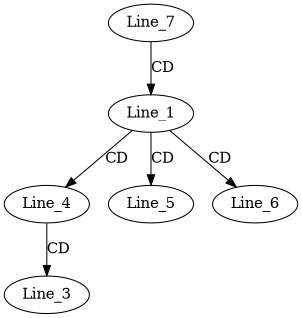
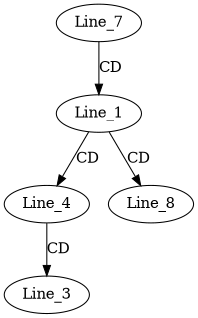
(151, 204) -> none
(255, 204) -> (151, 204)
